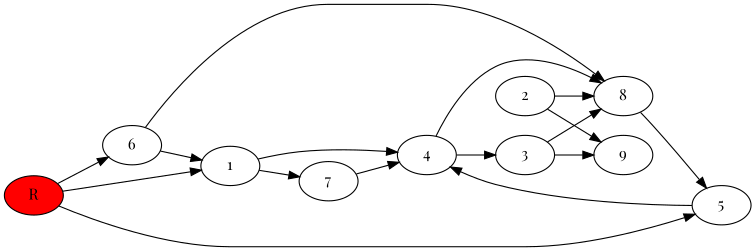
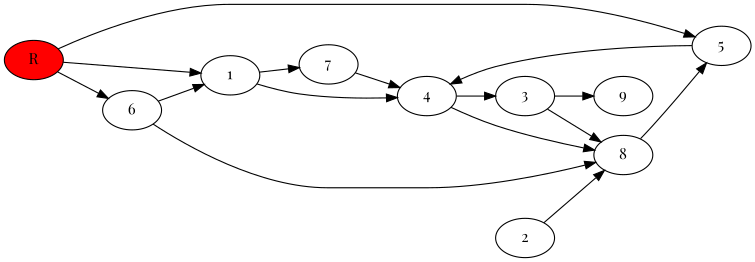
(567, 121) -> none
